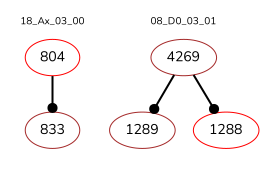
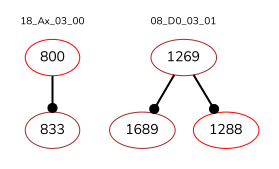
(53, 58) -> (53, 58)
(184, 58) -> (184, 58)
(142, 130) -> (142, 130)
